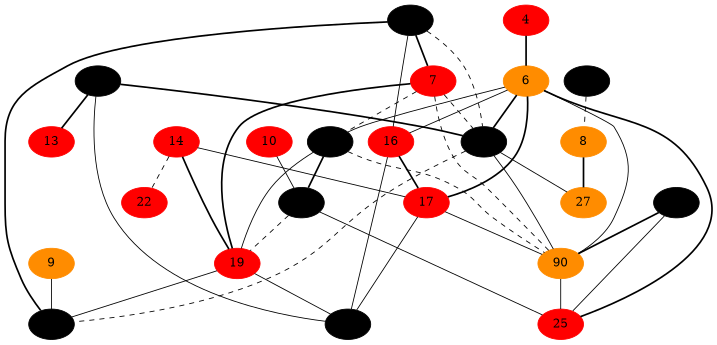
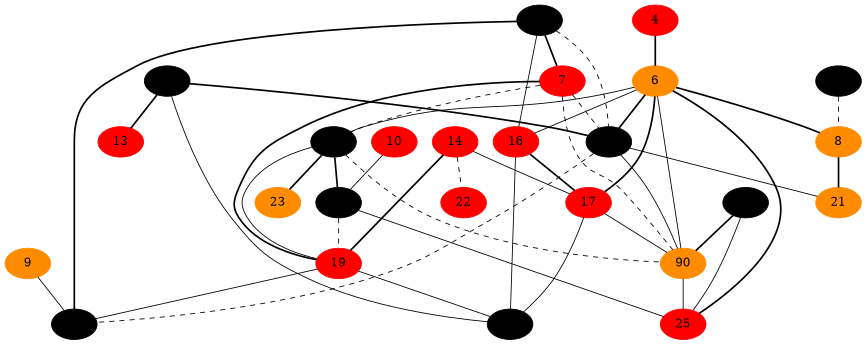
none -> (749, 108)
none -> (278, 203)
(584, 203) -> (839, 203)
